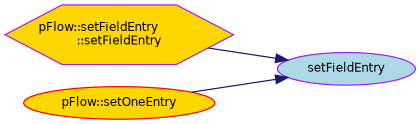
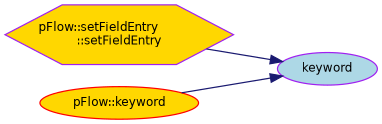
(346, 69) -> (327, 69)
(119, 103) -> (119, 103)
